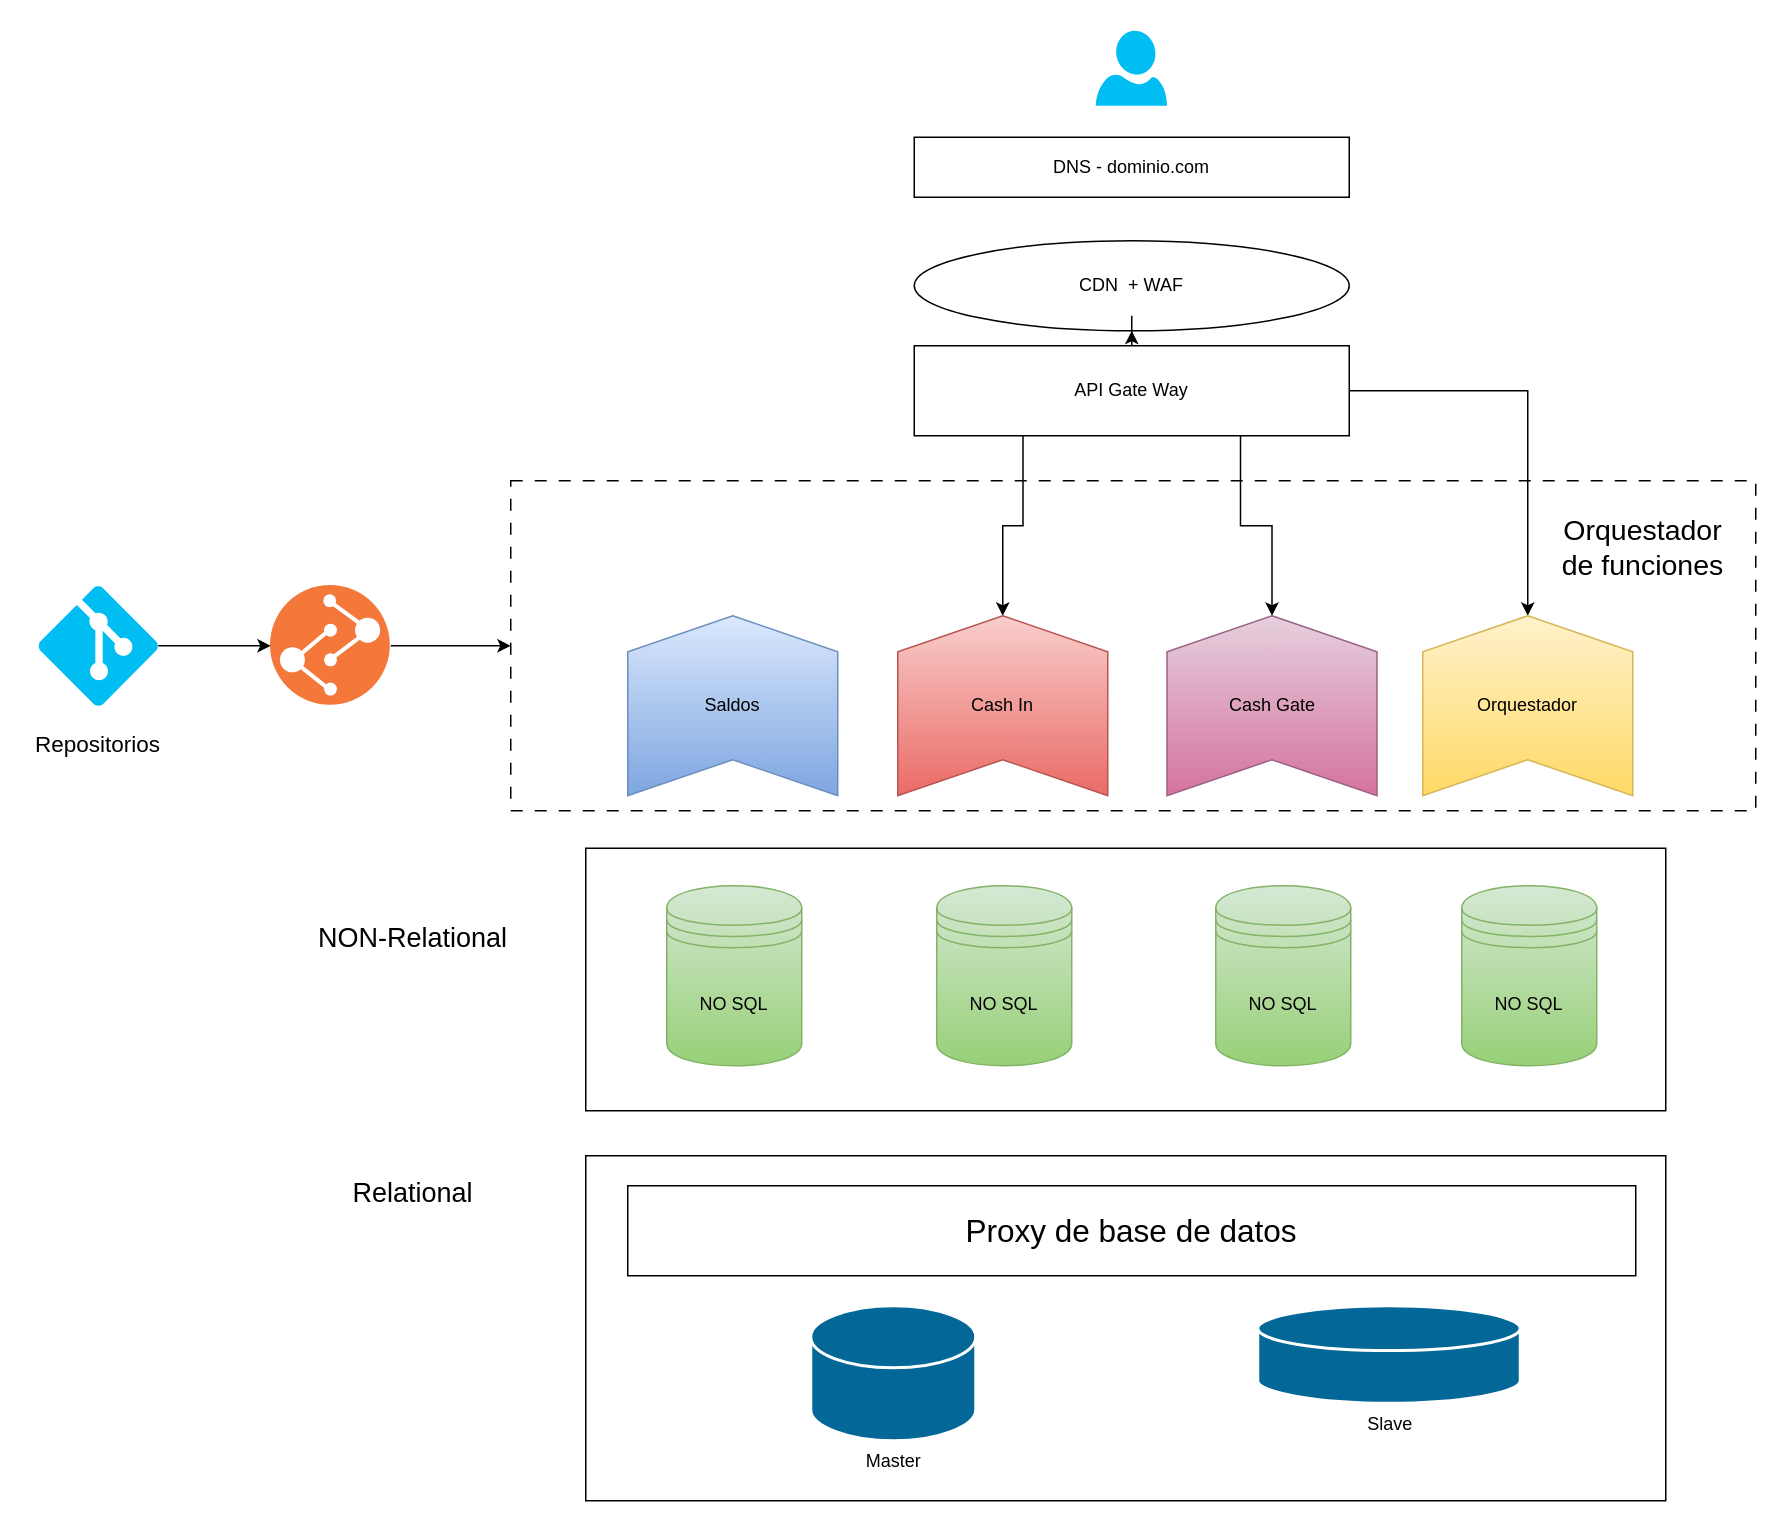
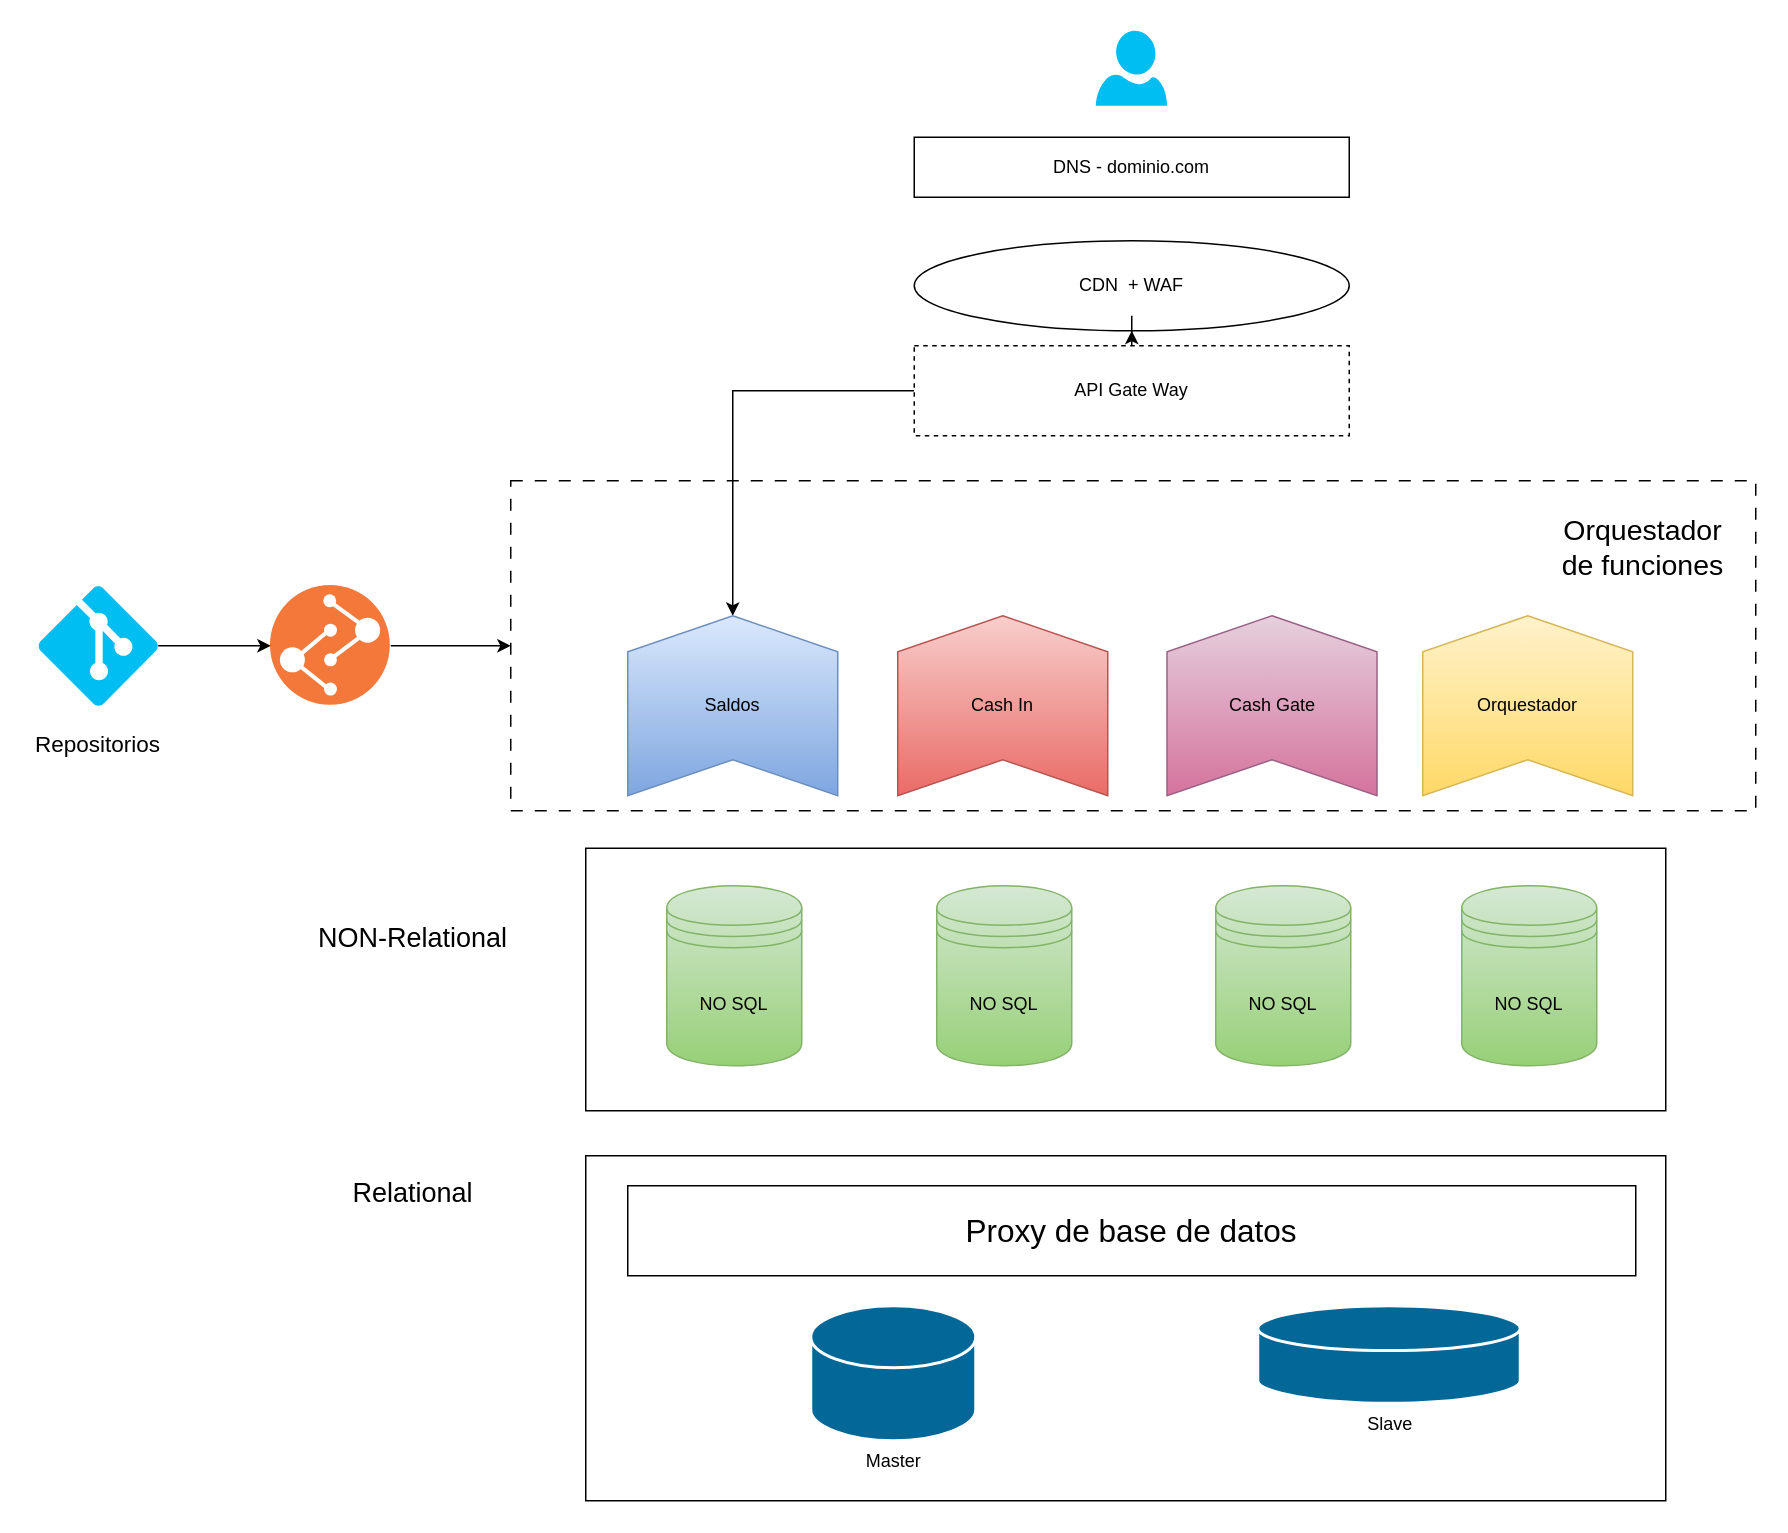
(1132, 391) -> (1132, 391)
(1528, 409) -> (733, 408)
(1018, 526) -> none
(1251, 526) -> none
